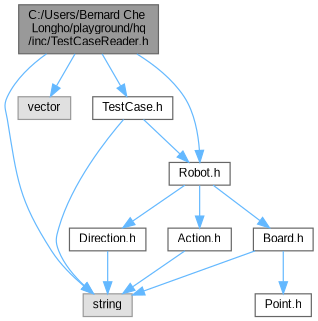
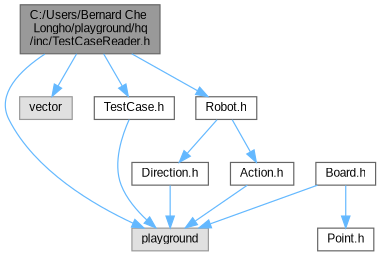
(162, 137) -> none
(236, 203) -> none
(108, 305) -> (170, 239)
